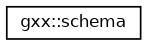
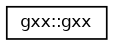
(74, 23) -> (57, 23)
